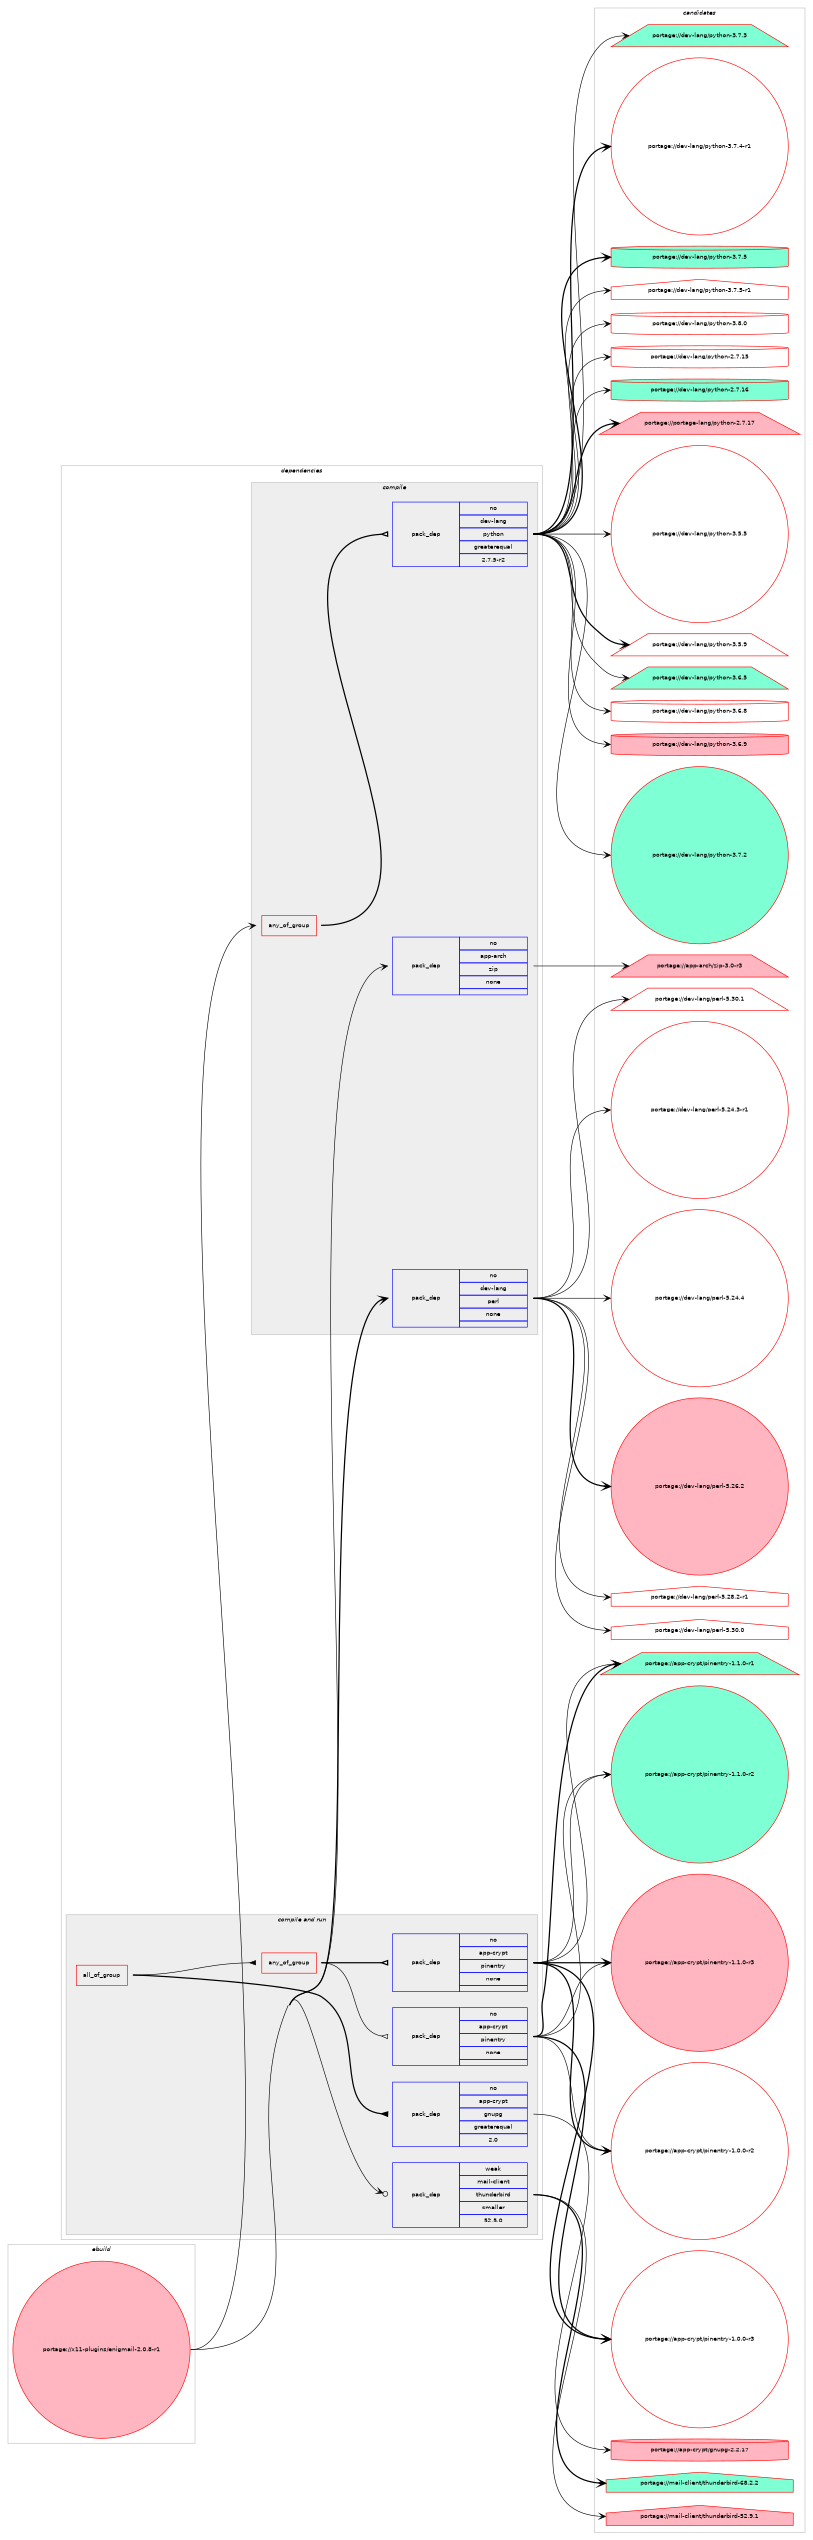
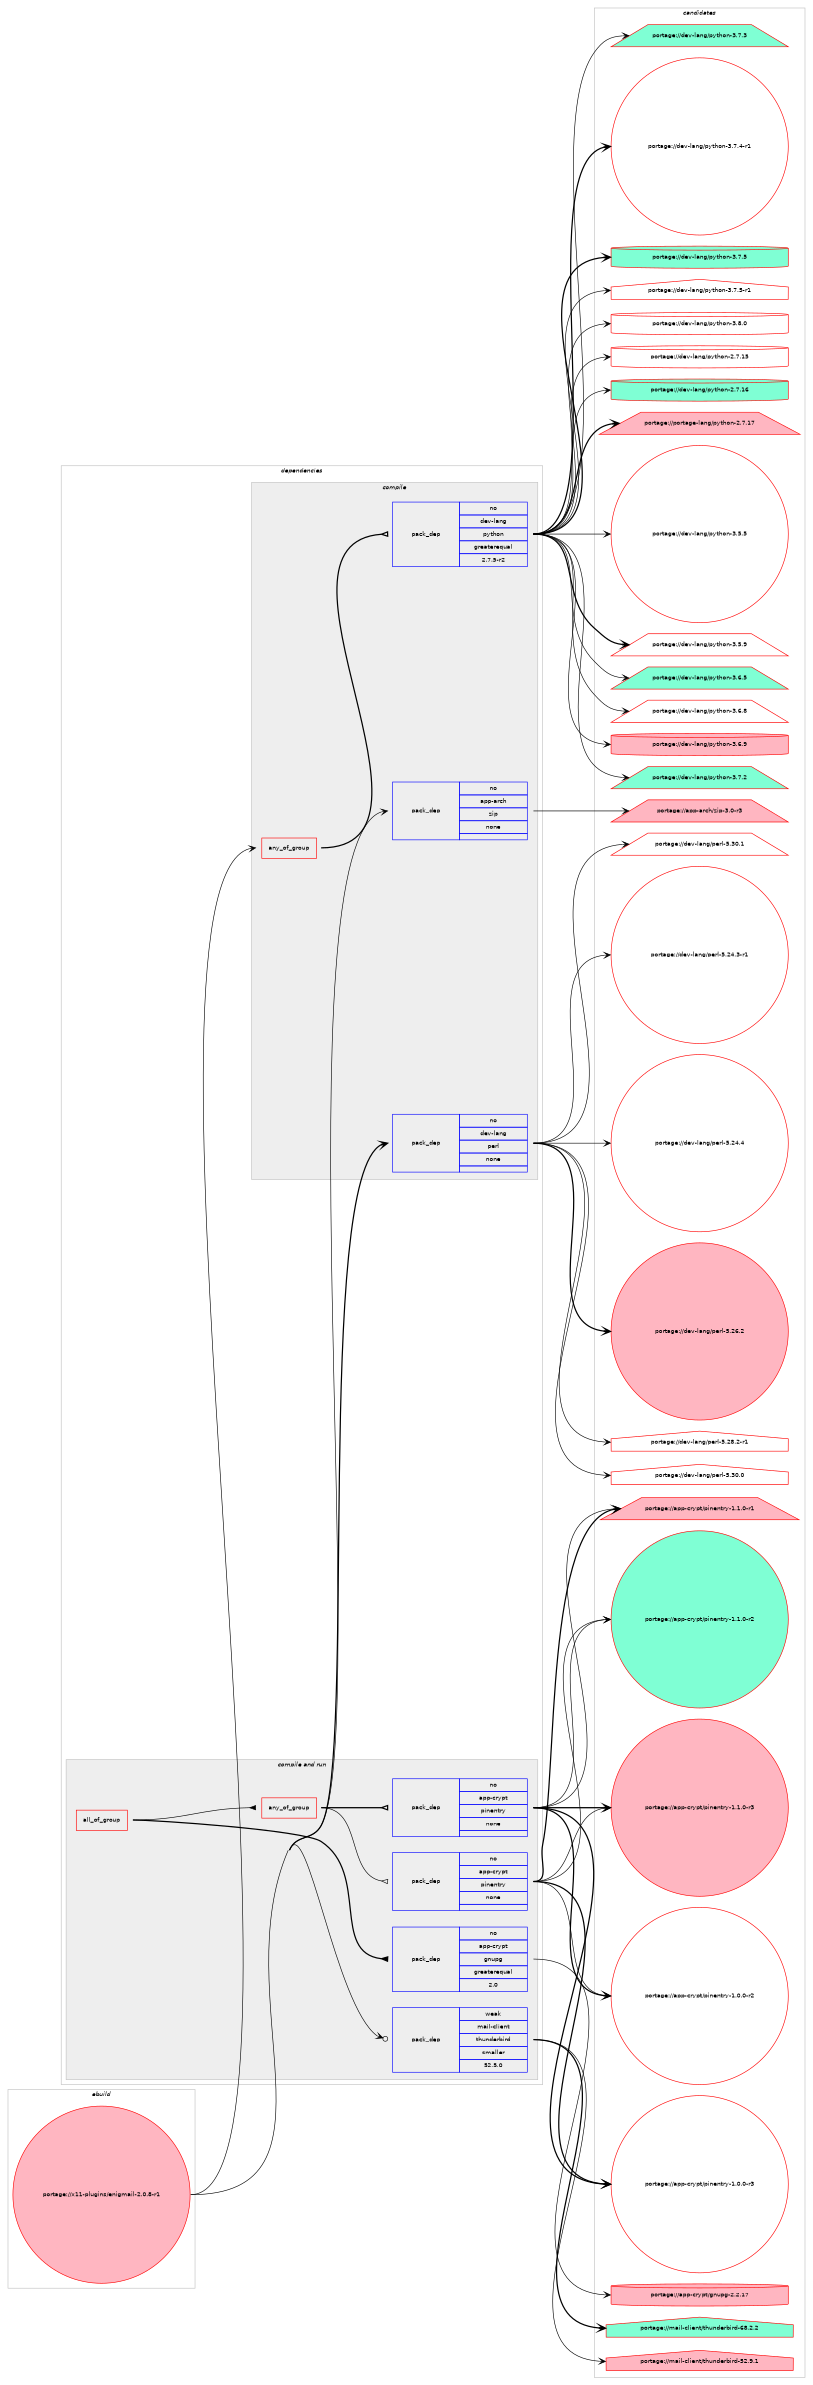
(700, 711) -> (700, 711)
(700, 855) -> (700, 778)
(700, 1664) -> (700, 1509)
